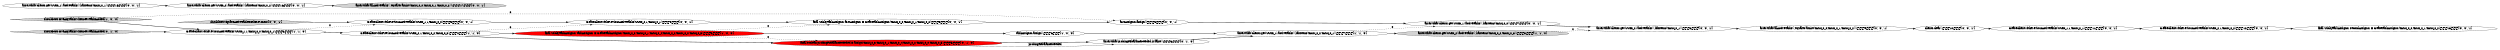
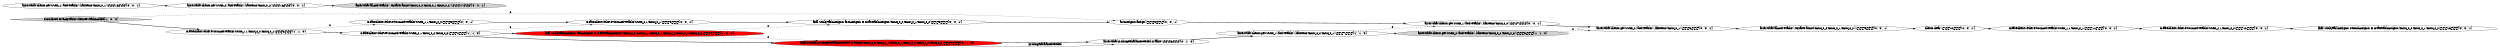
(246, 22) -> none
(81, 32) -> none
(1045, 34) -> none
